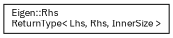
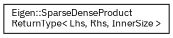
(87, 19) -> (87, 19)
